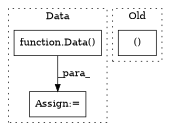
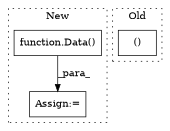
(58, 17) -> (58, 17)
